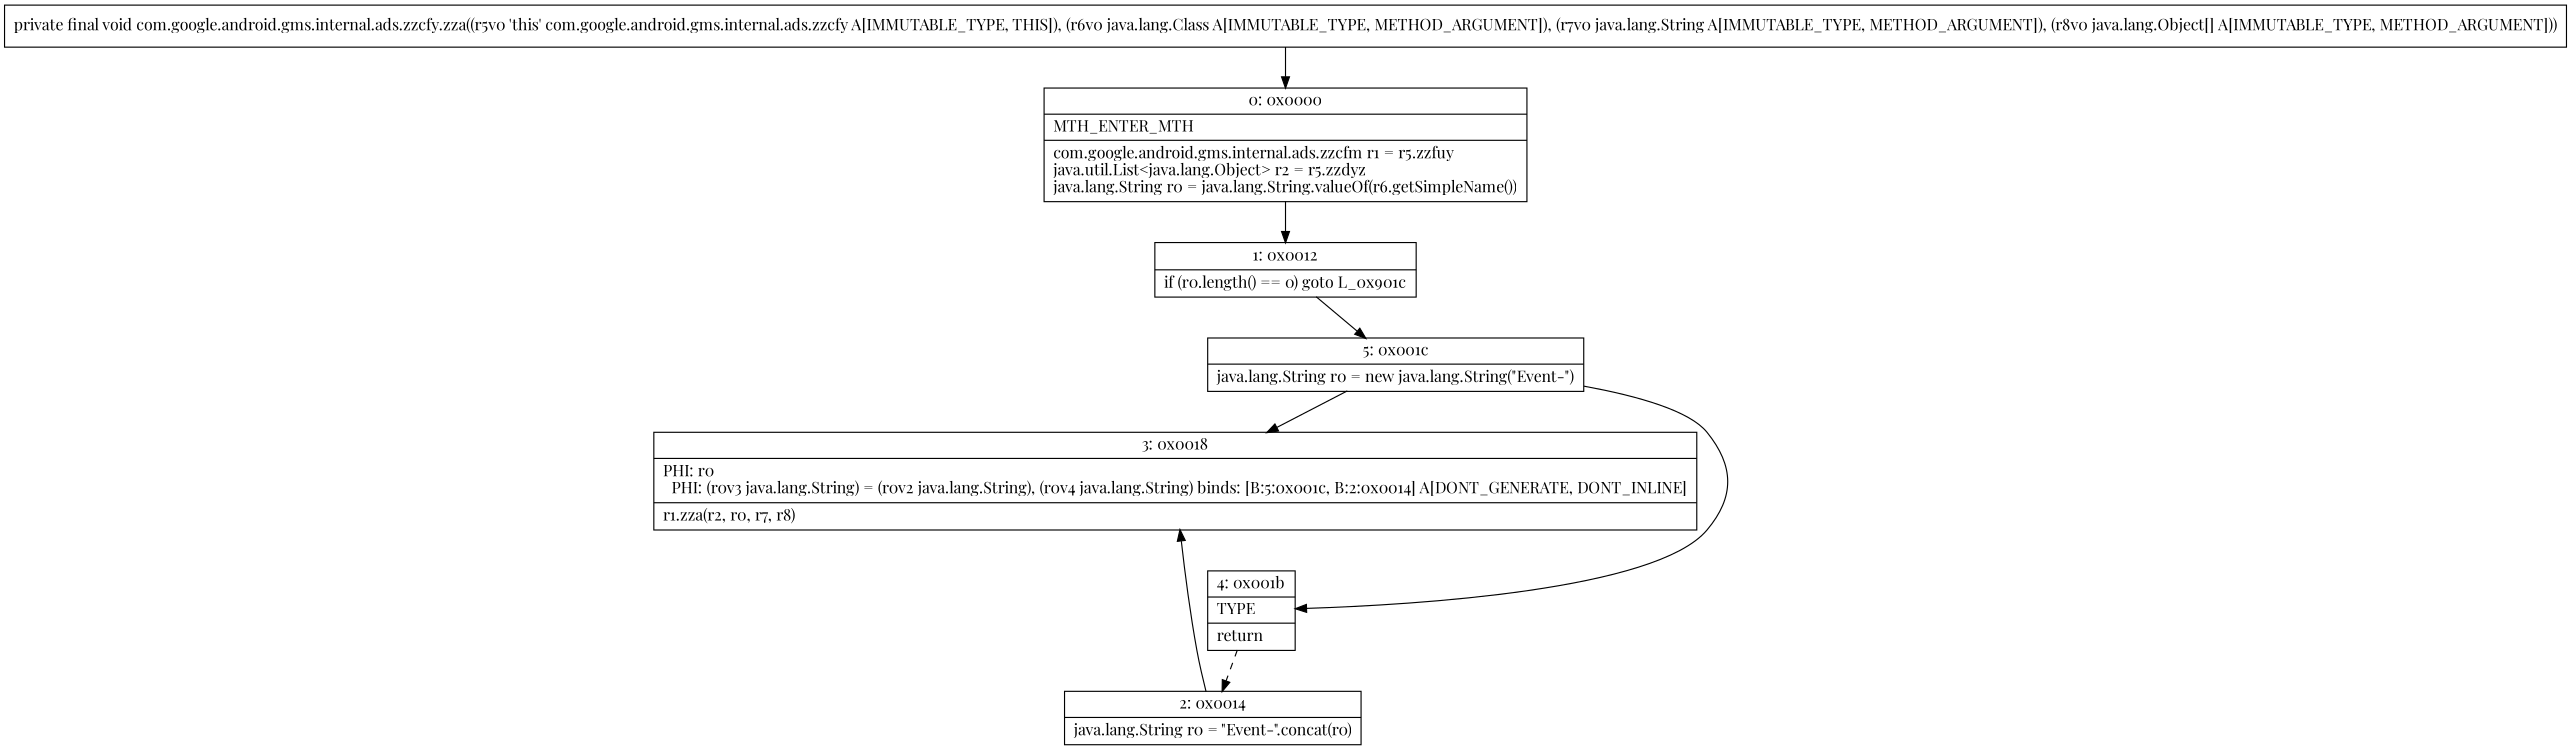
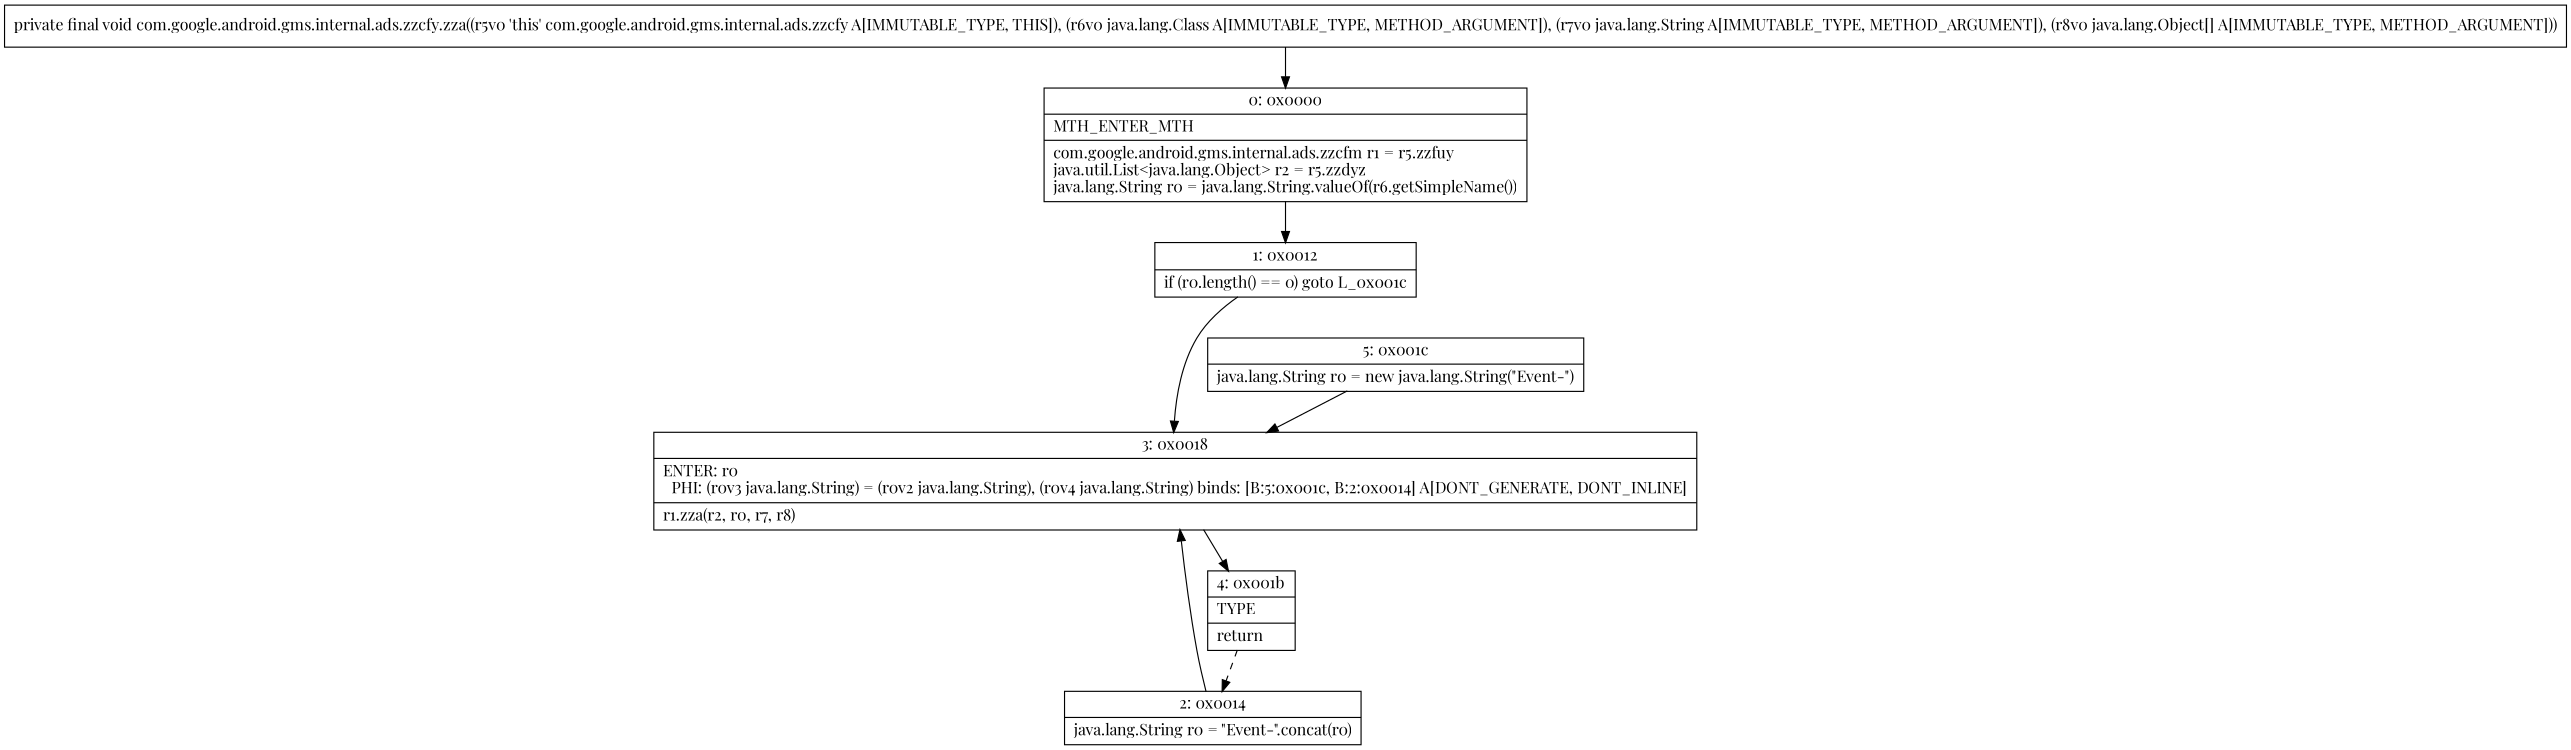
(1286, 283) -> (1286, 283)
(1337, 314) -> (1190, 351)
(691, 471) -> (703, 471)
(1631, 569) -> (1213, 546)
